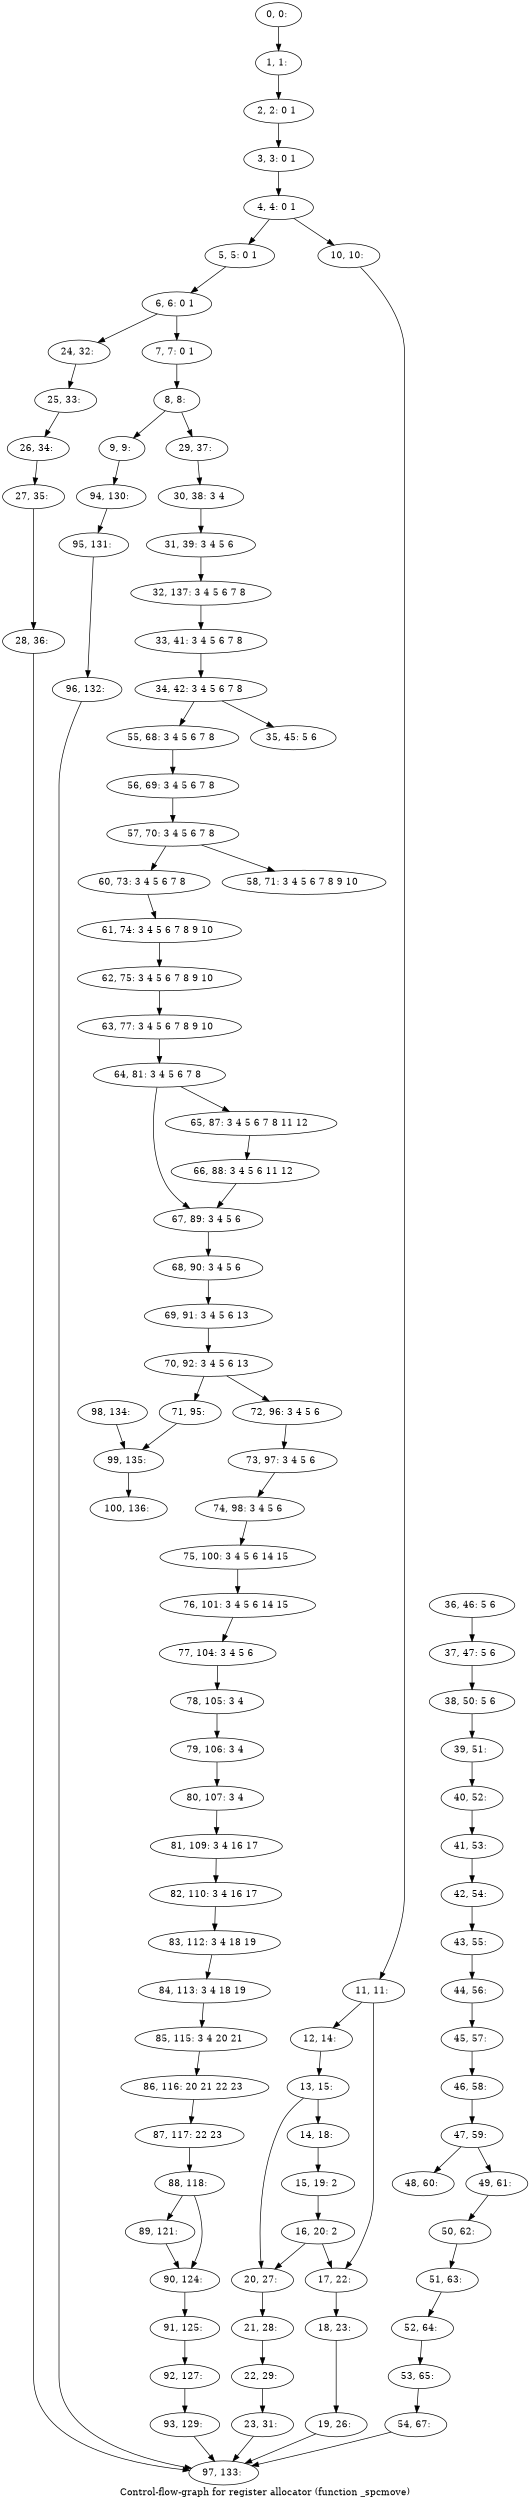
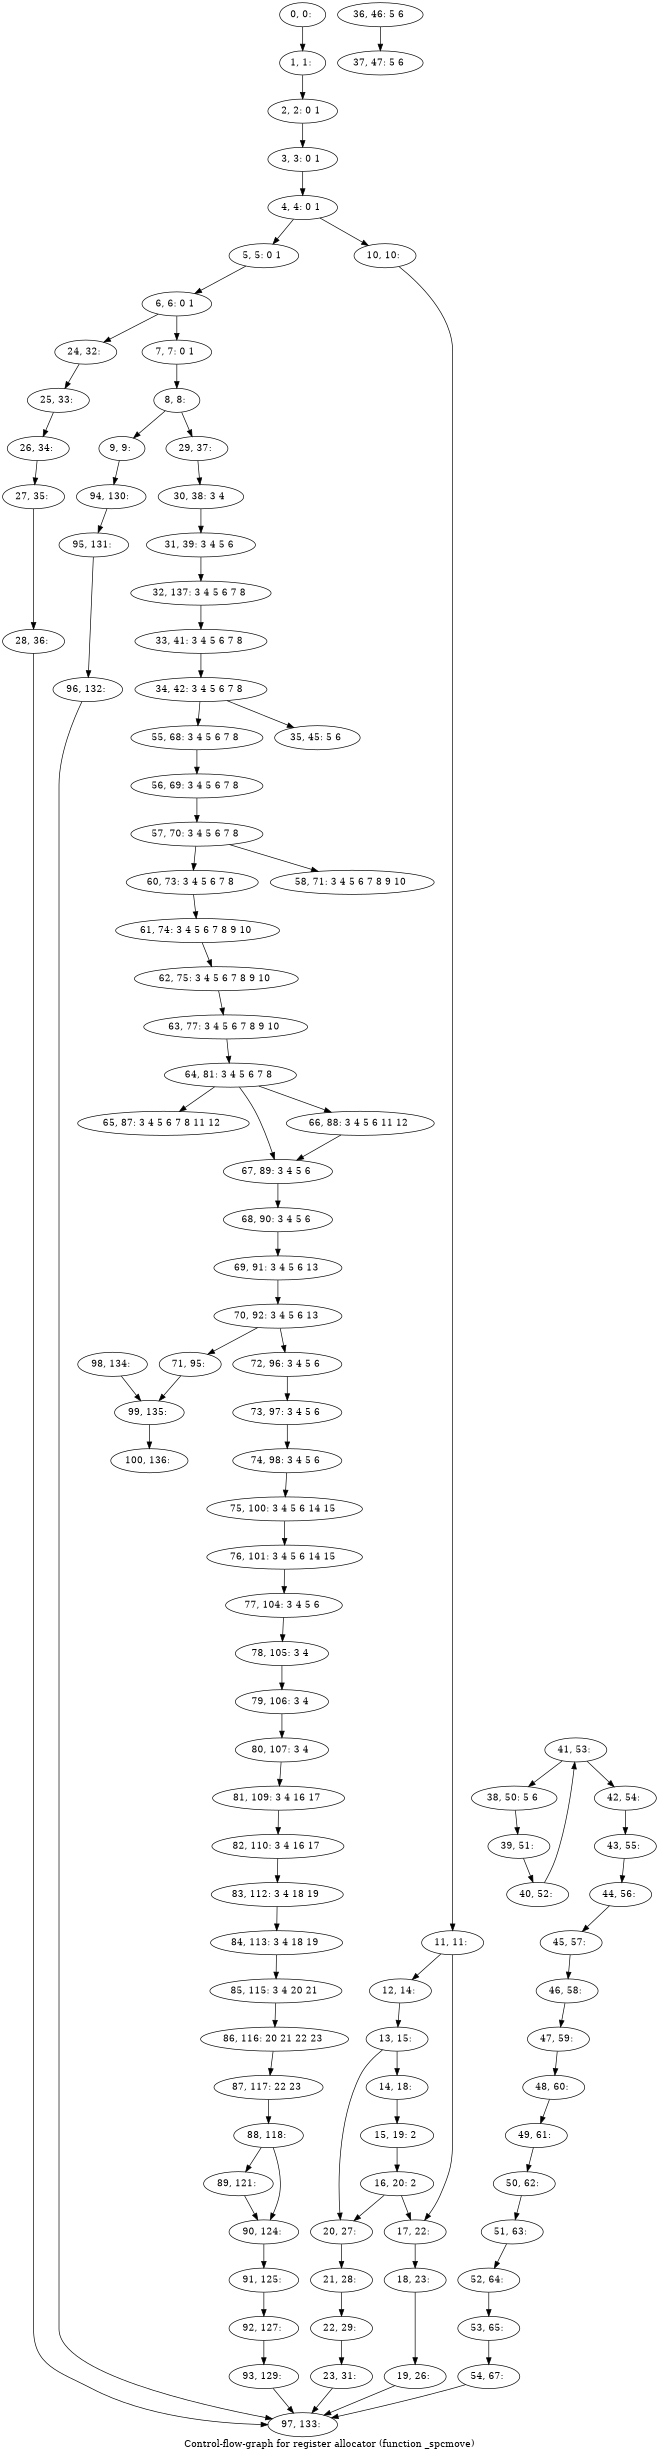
(249, 1144) -> (292, 1098)
(472, 1674) -> (548, 1772)
(483, 2157) -> (546, 2108)
